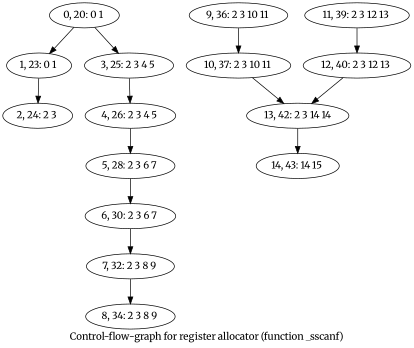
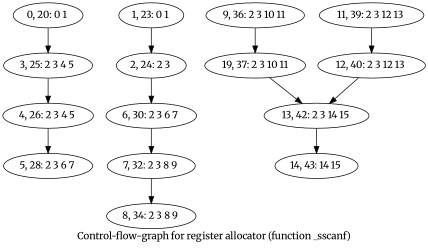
(64, 38) -> none
(238, 66) -> (255, 66)
(298, 116) -> (317, 116)
(130, 188) -> (151, 87)
